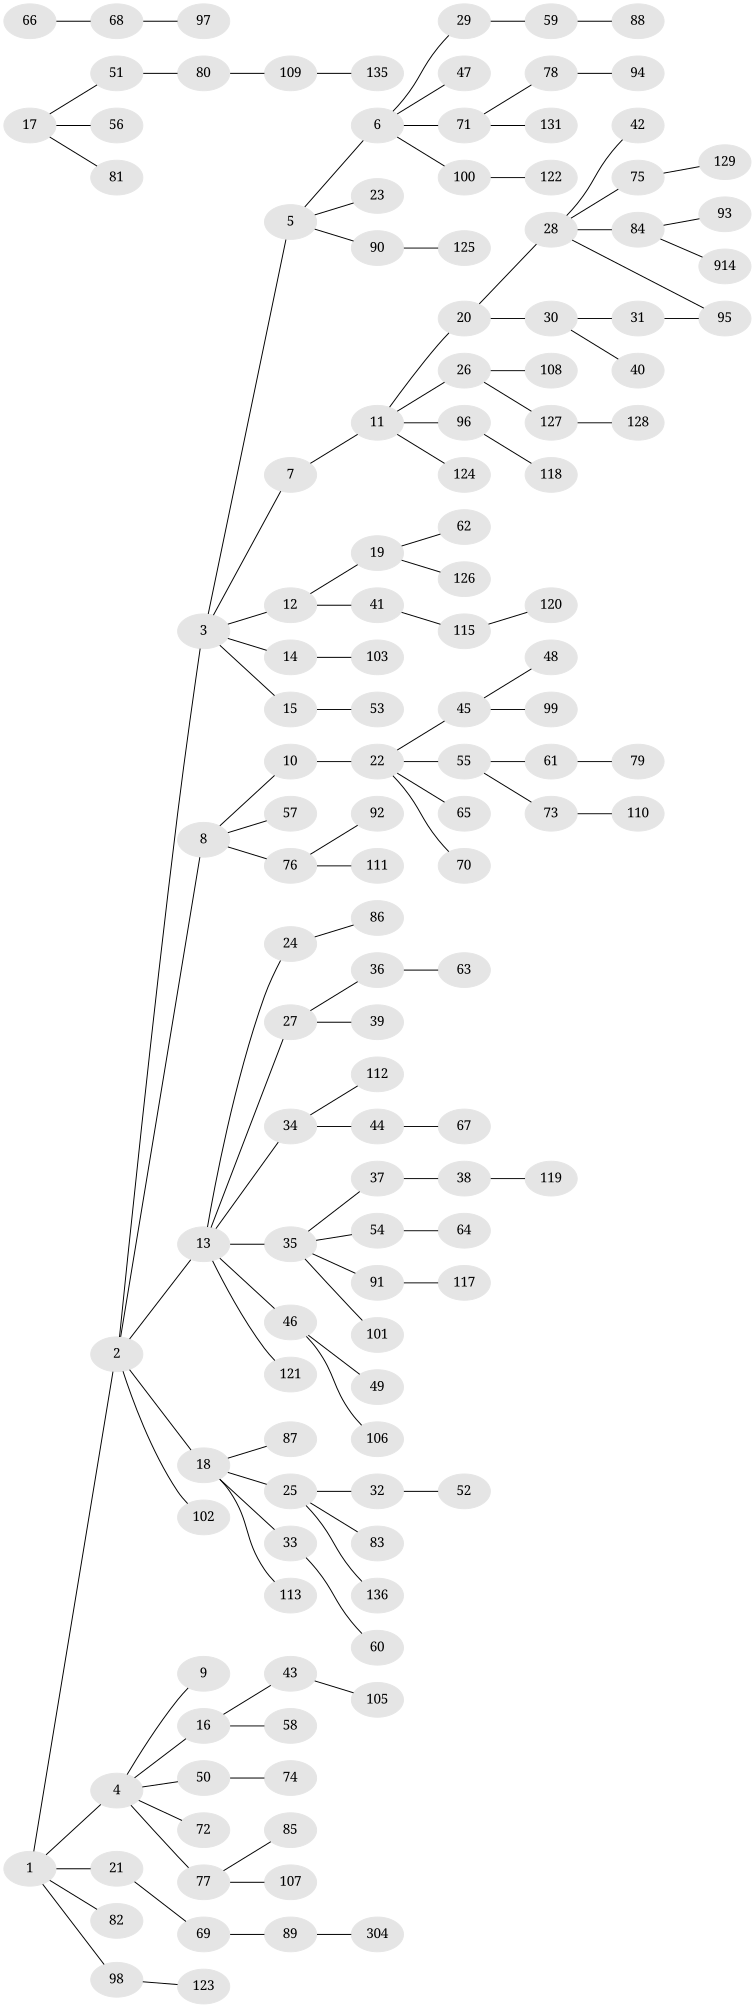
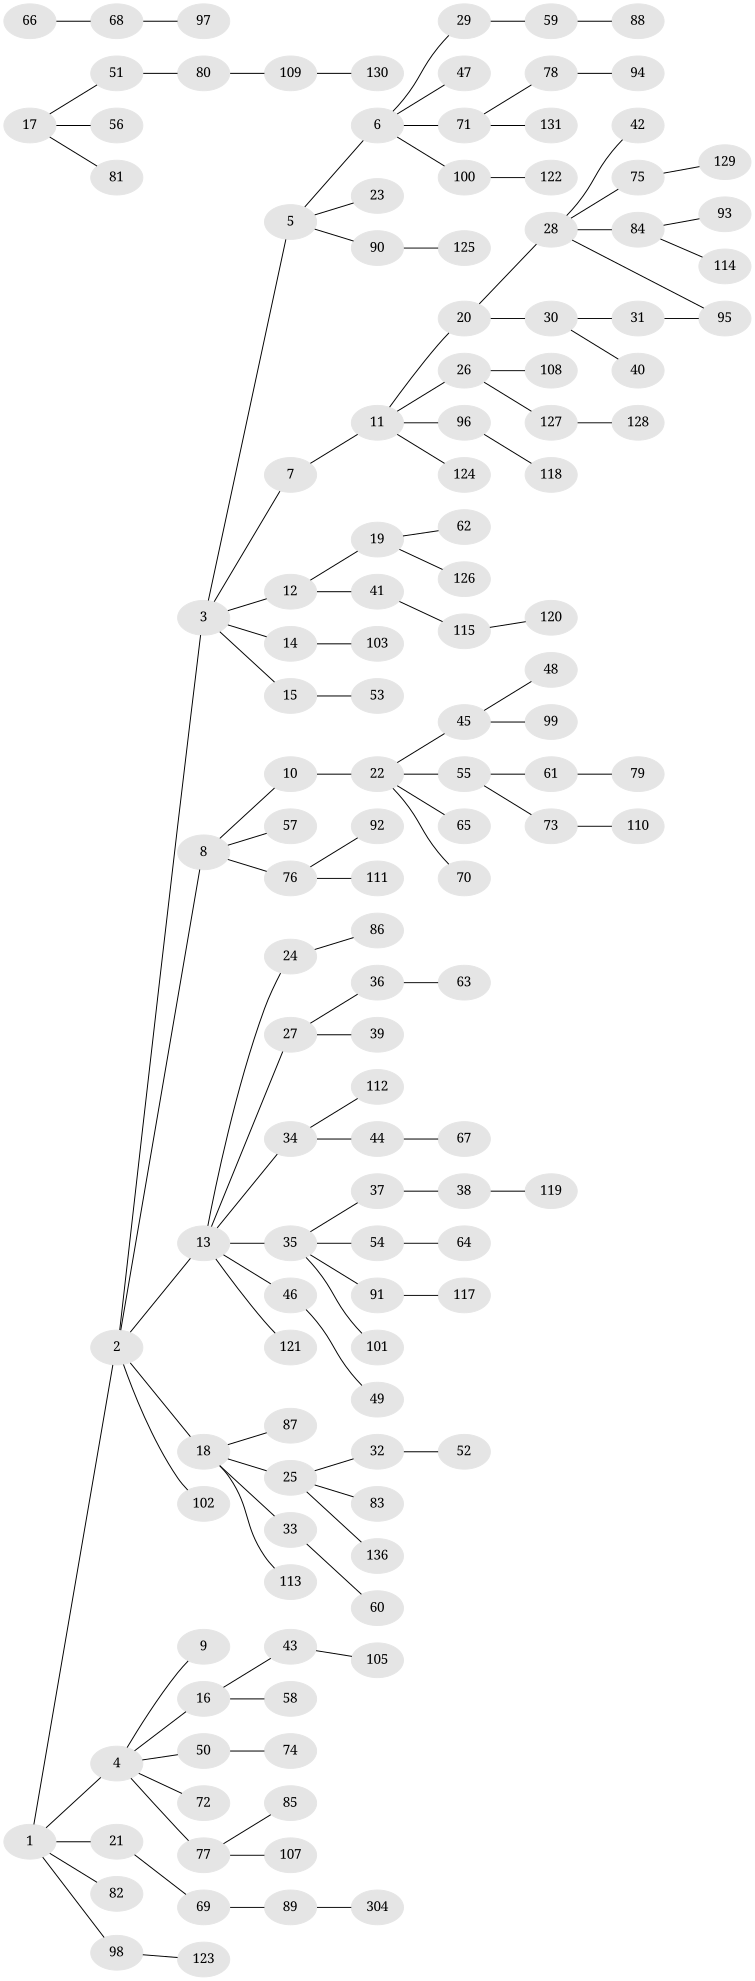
(377, 73) -> (377, 73)
(725, 266) -> (725, 266)
(377, 1439) -> none
